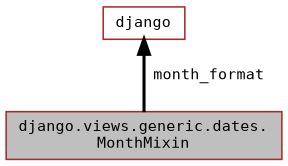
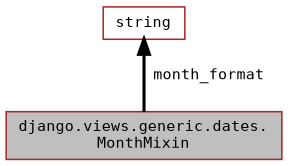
(144, 23) -> (144, 23)
